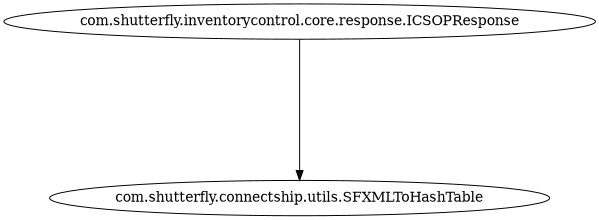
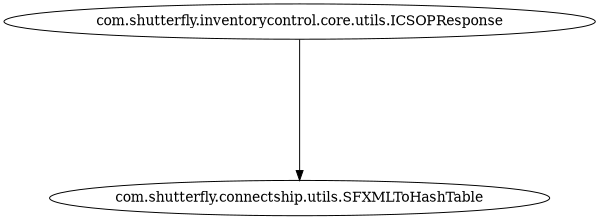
(300, 22) -> (300, 22)
